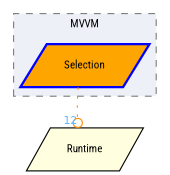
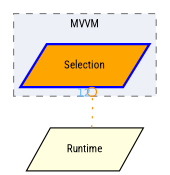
(77, 104) -> (92, 112)
